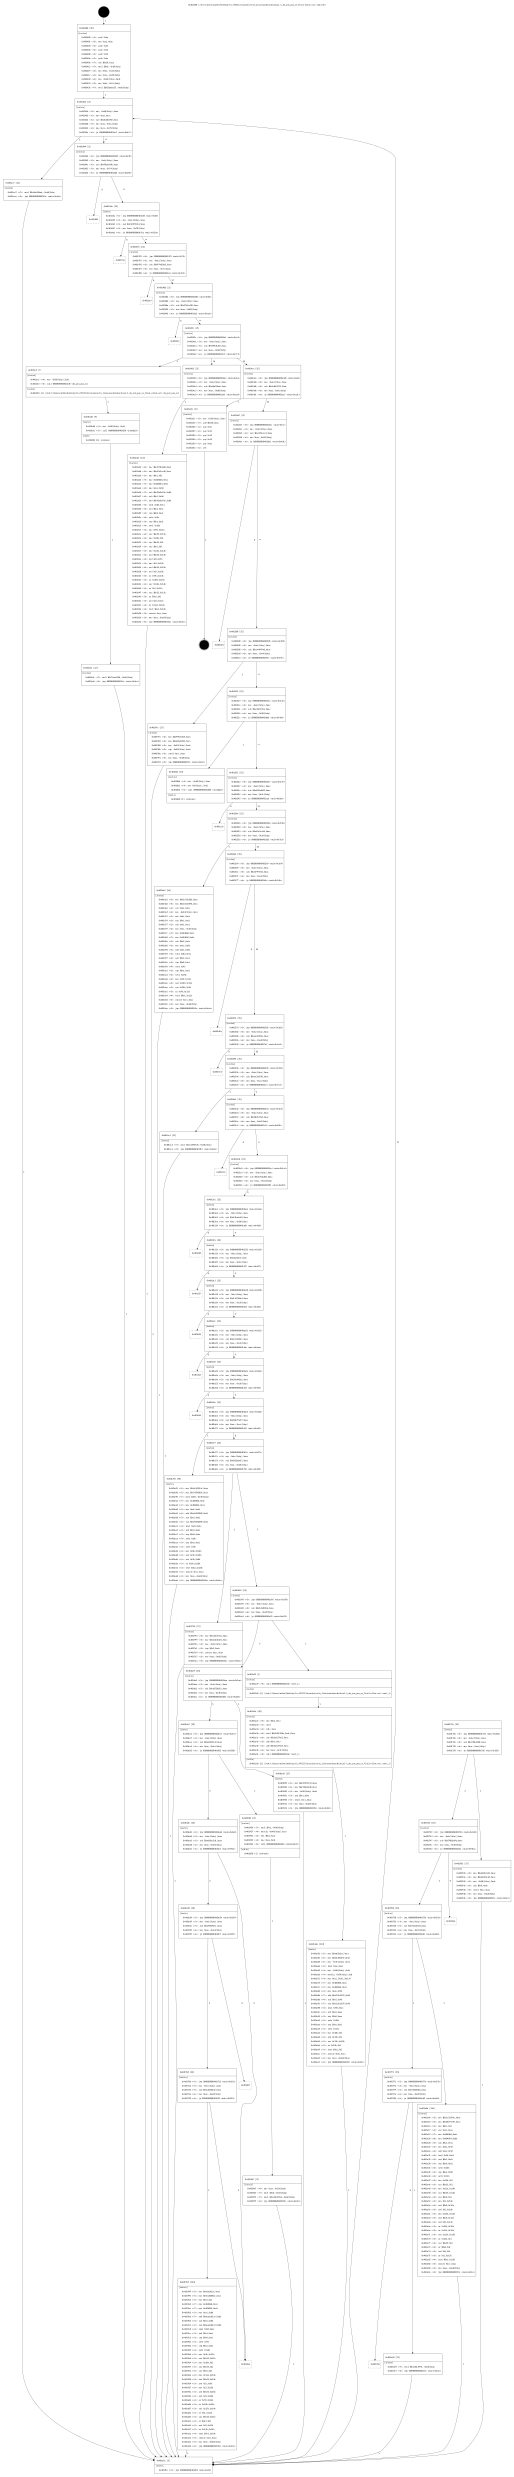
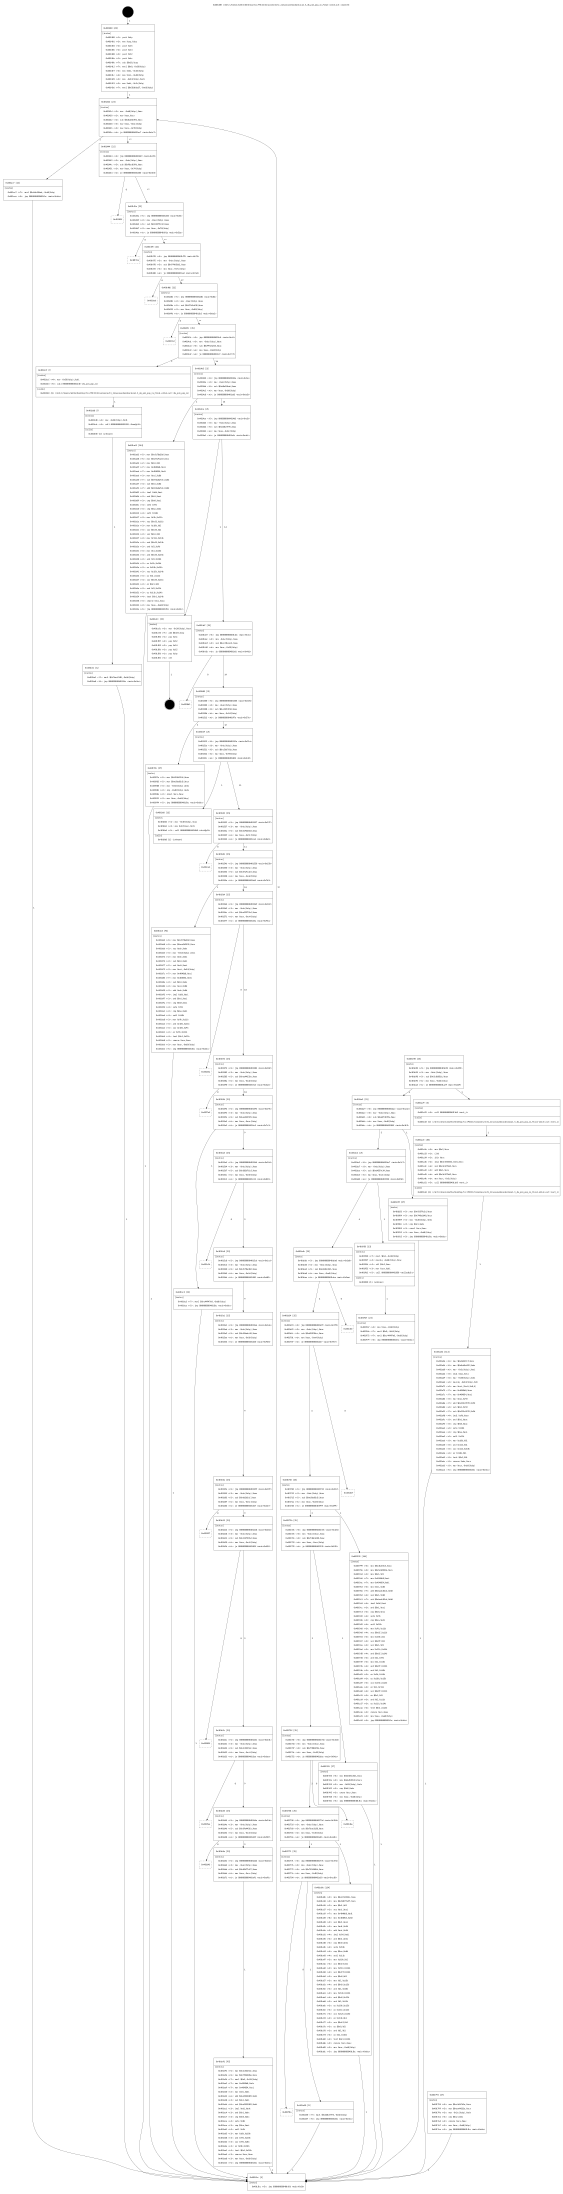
(241, 361) -> (222, 401)
(196, 1253) -> none
(234, 1456) -> none
(229, 2231) -> (310, 1513)
(291, 2352) -> none
